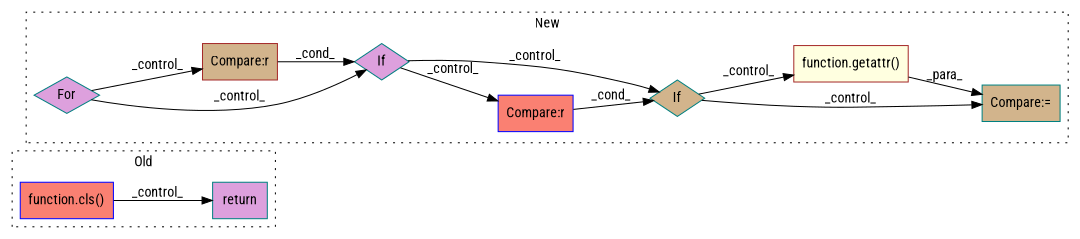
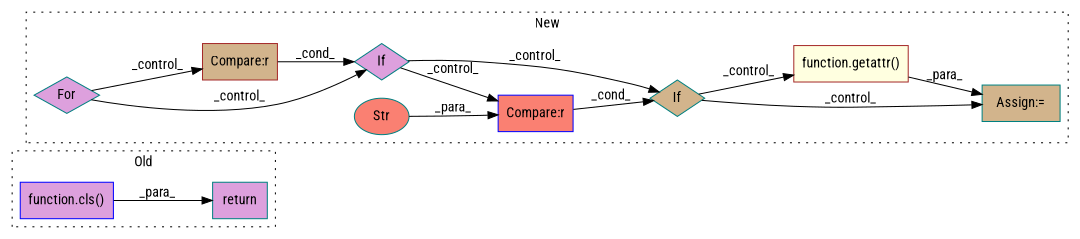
(1021, 103) -> (1021, 103)
none -> (382, 116)
(158, 193) -> (158, 193)
(67, 200) -> (67, 200)
